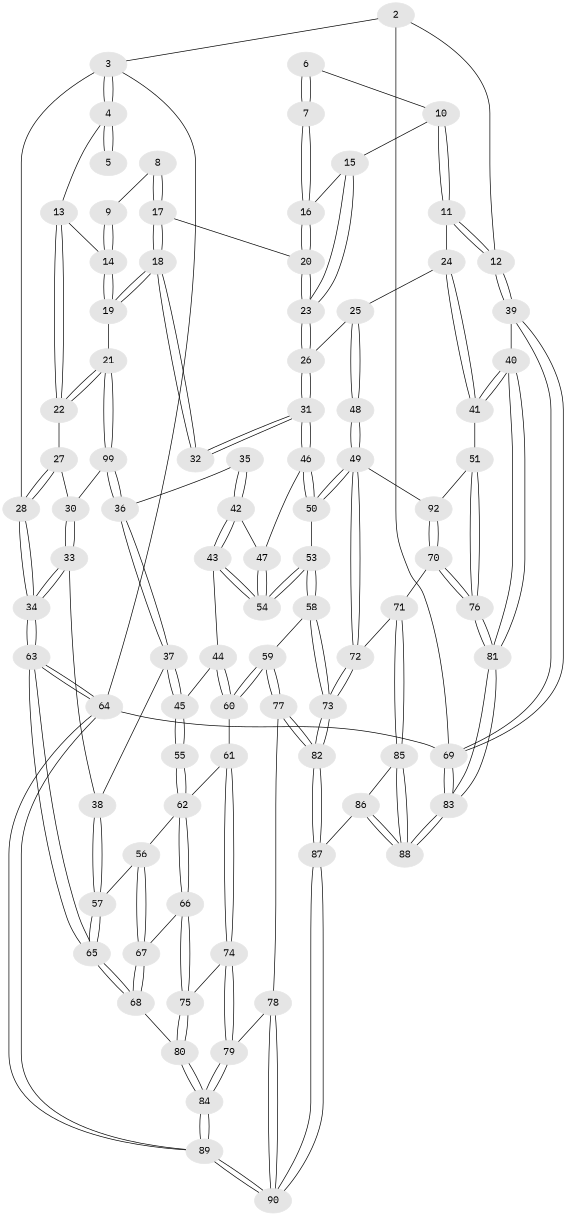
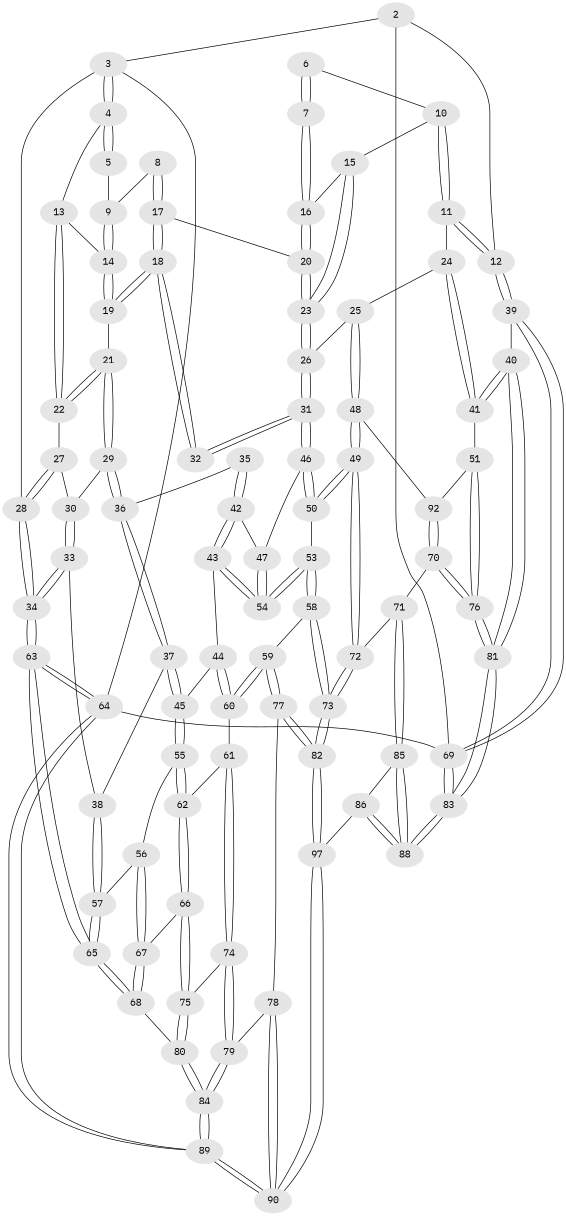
none -> (108, 188)
(108, 460) -> (108, 460)
(391, 482) -> (391, 456)
(162, 830) -> (154, 803)
(317, 855) -> (317, 855)
